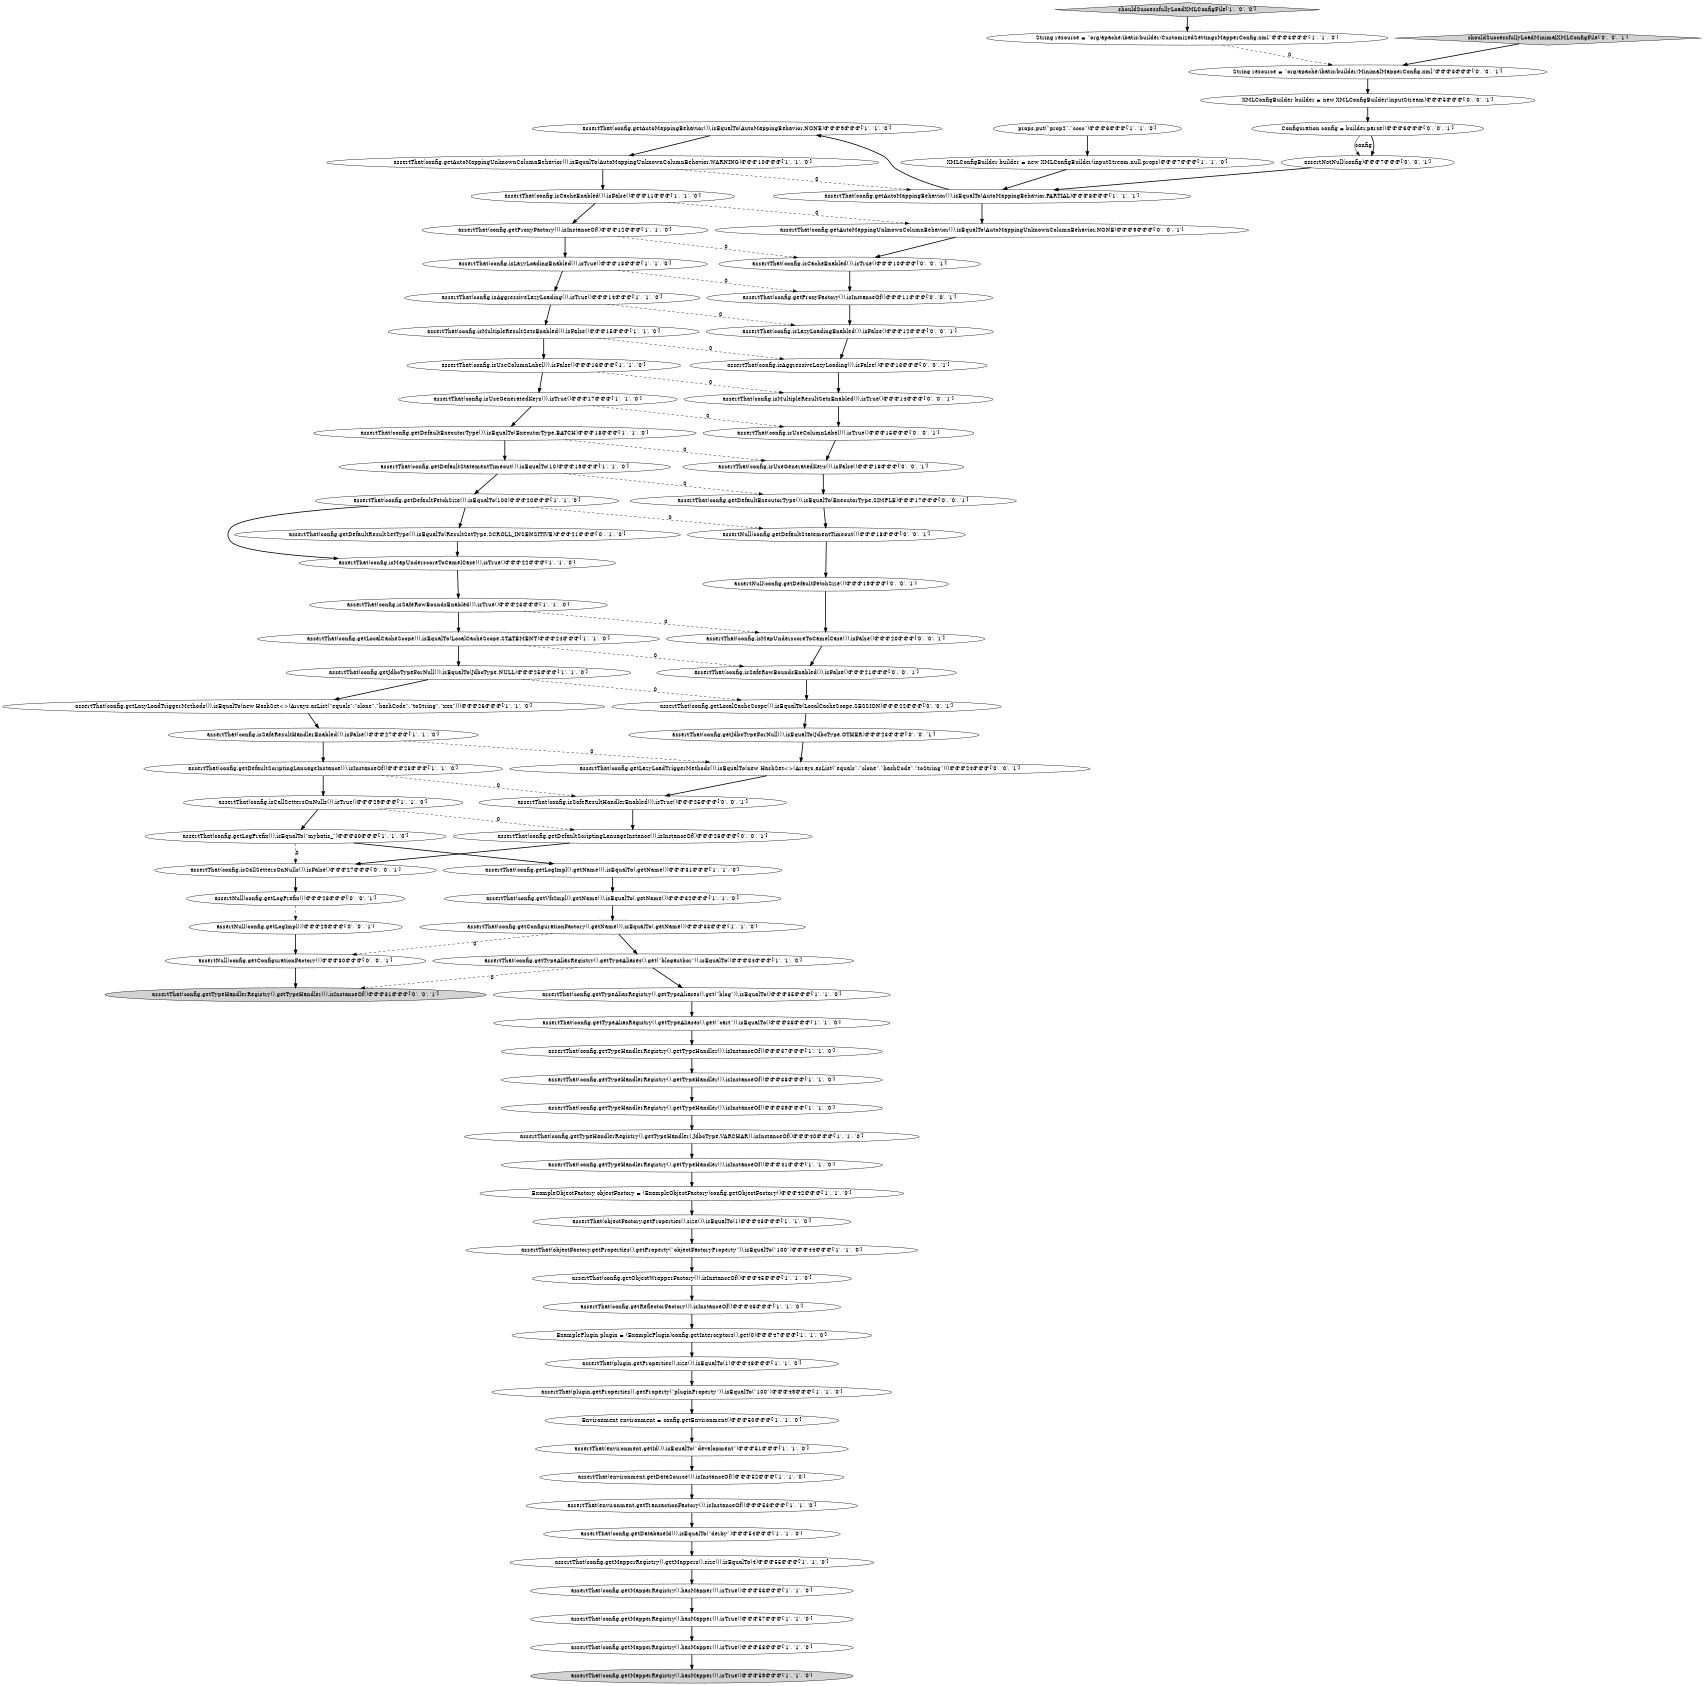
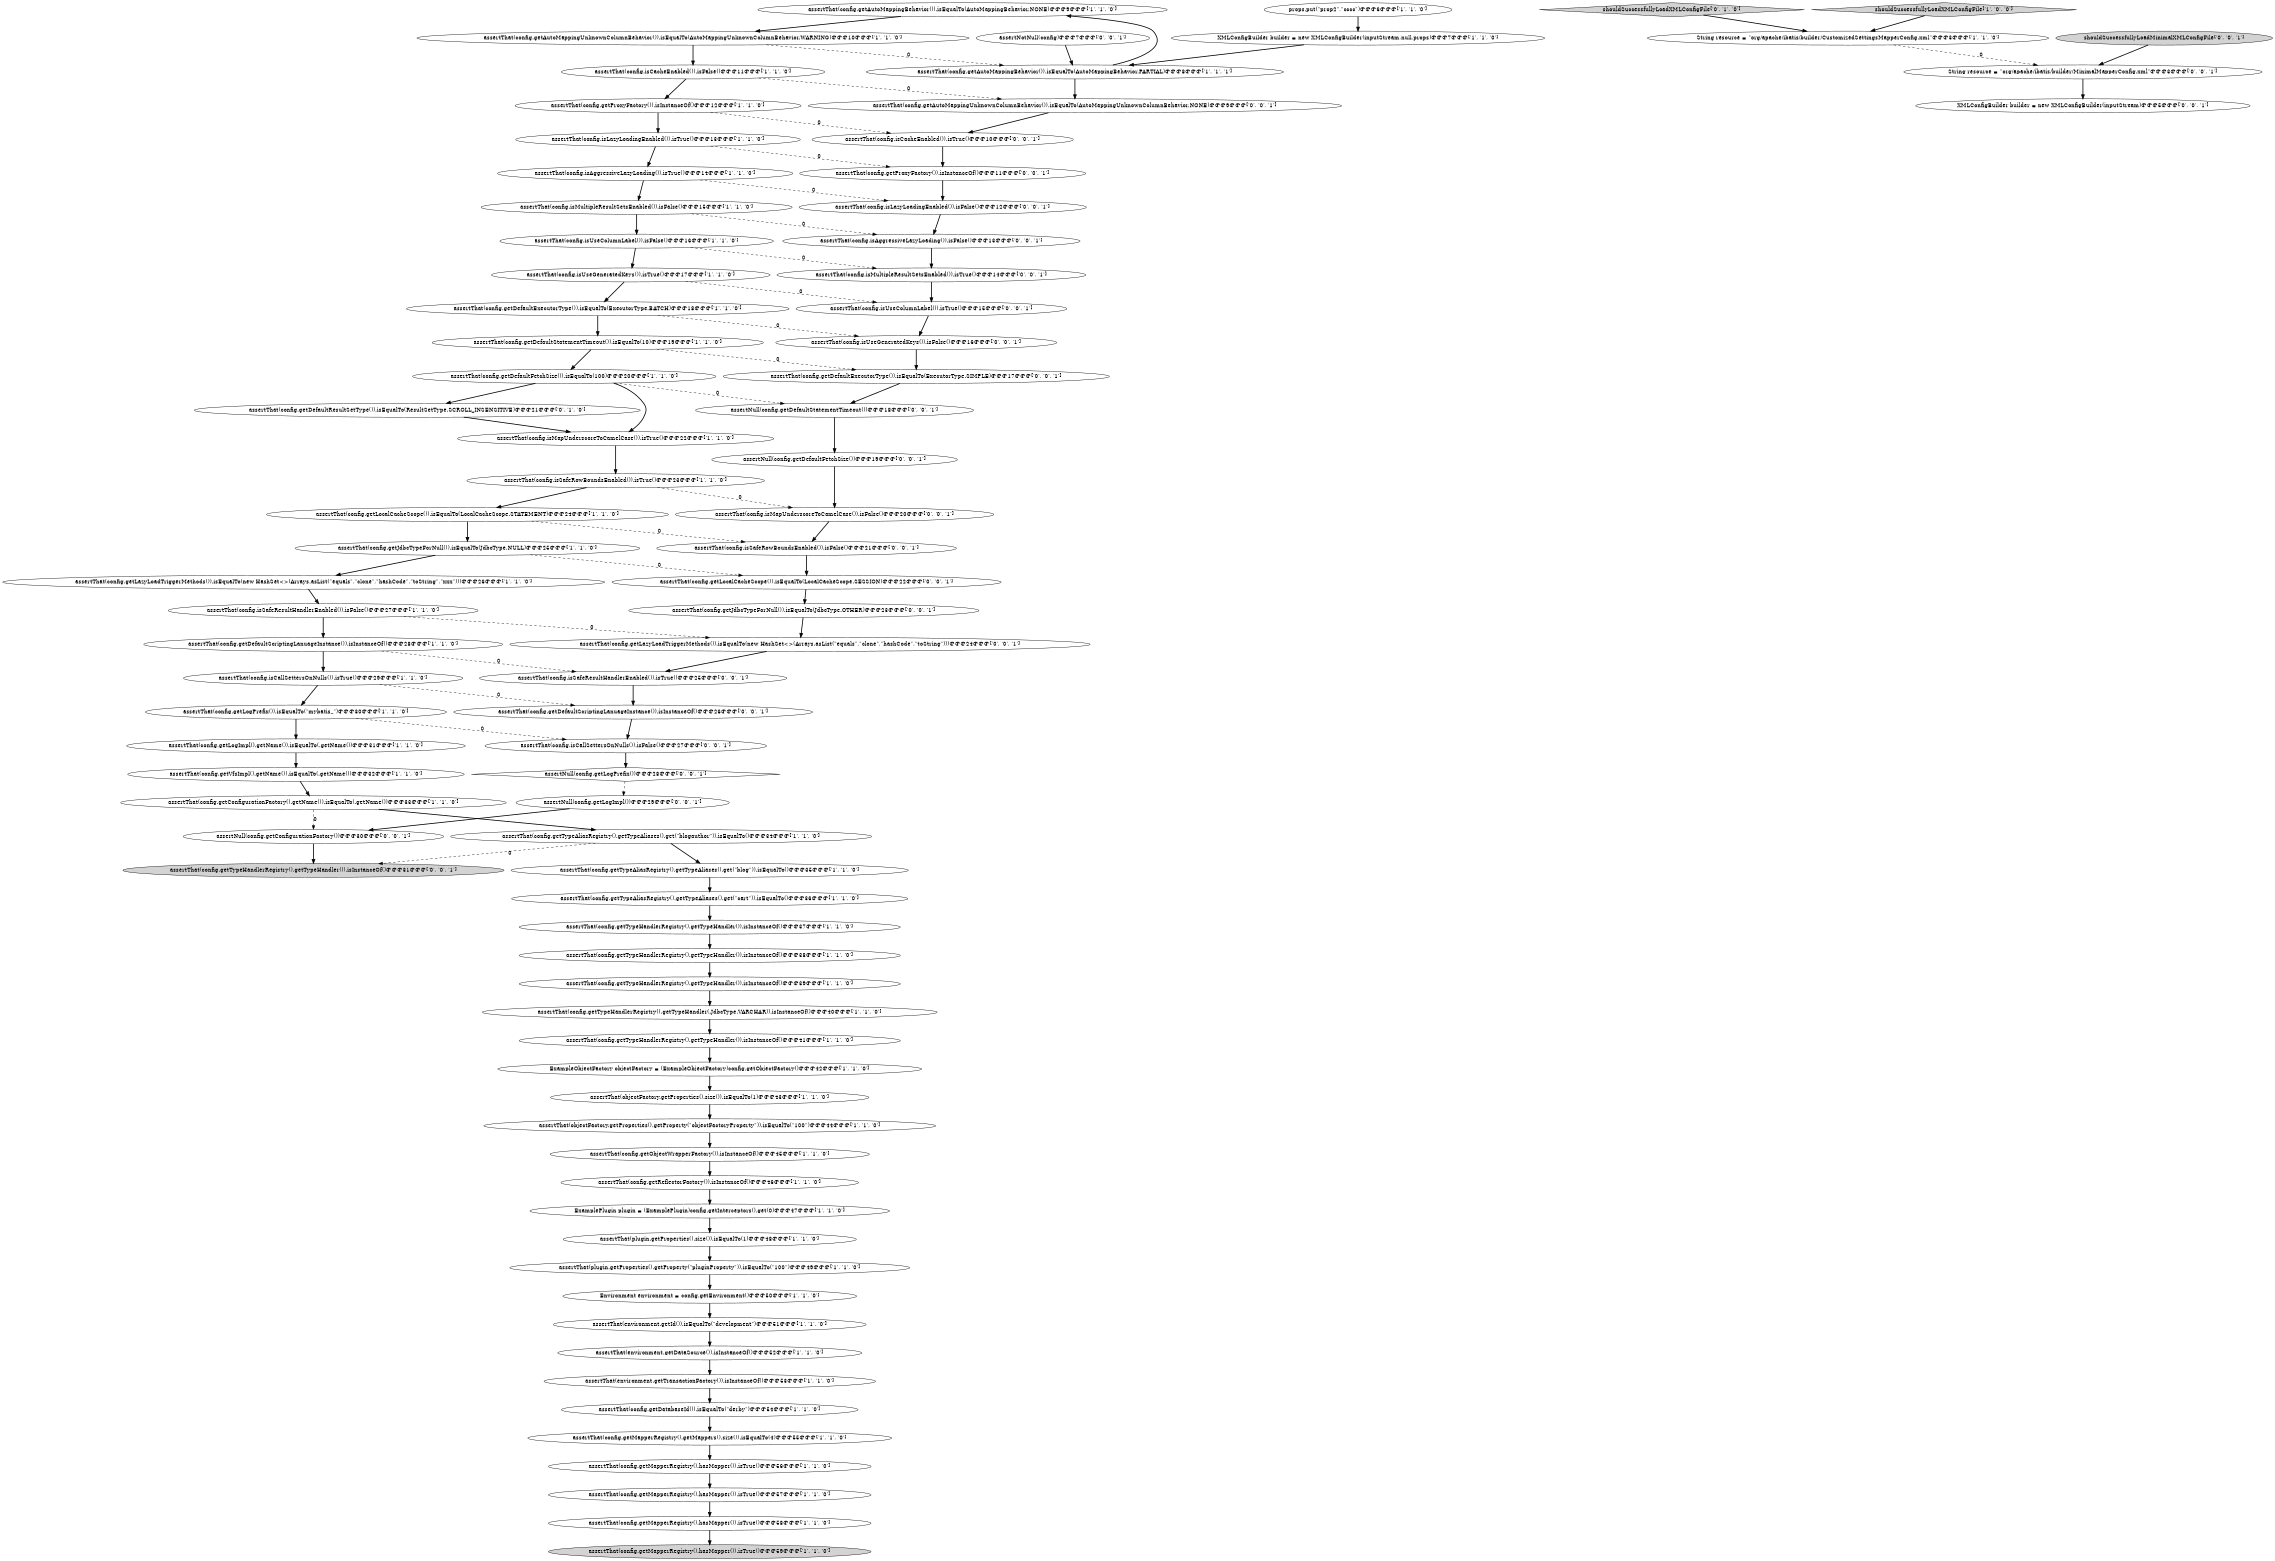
none -> (1672, 10)
(1548, 38) -> (2164, 38)
(1368, 129) -> none
(296, 899) -> (626, 774)
